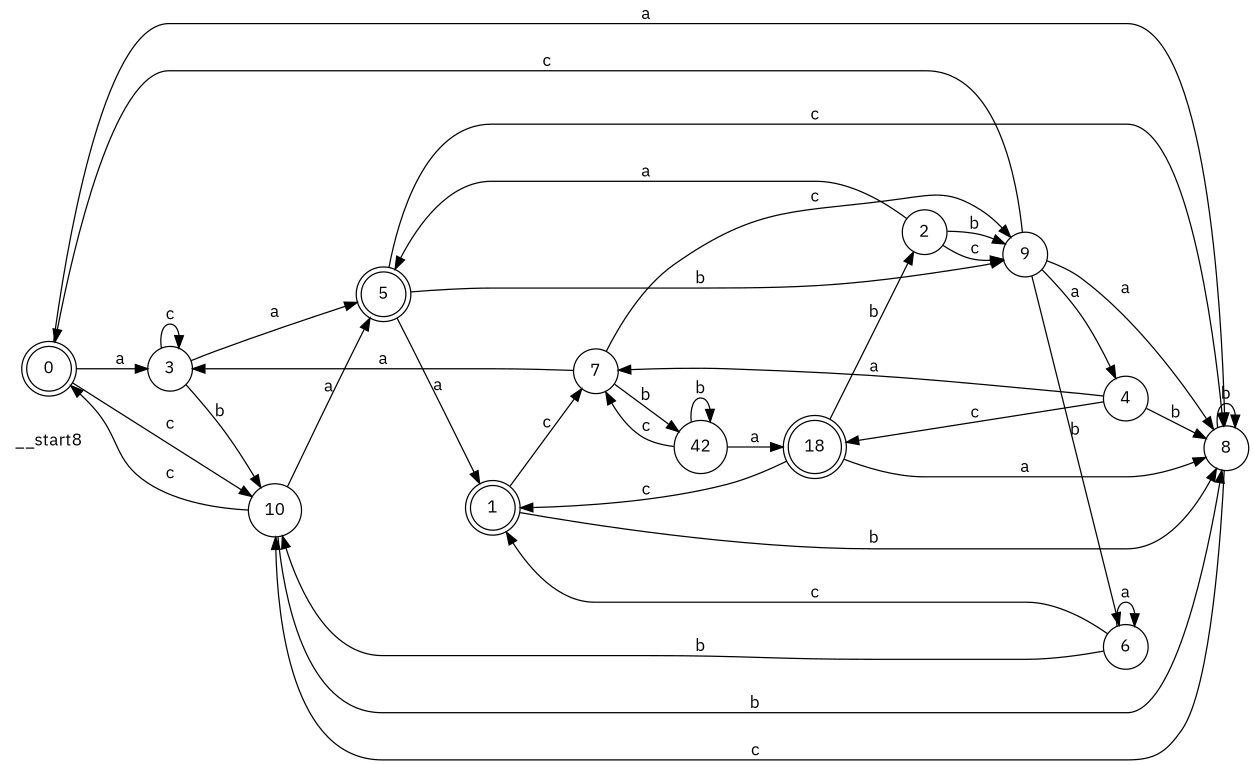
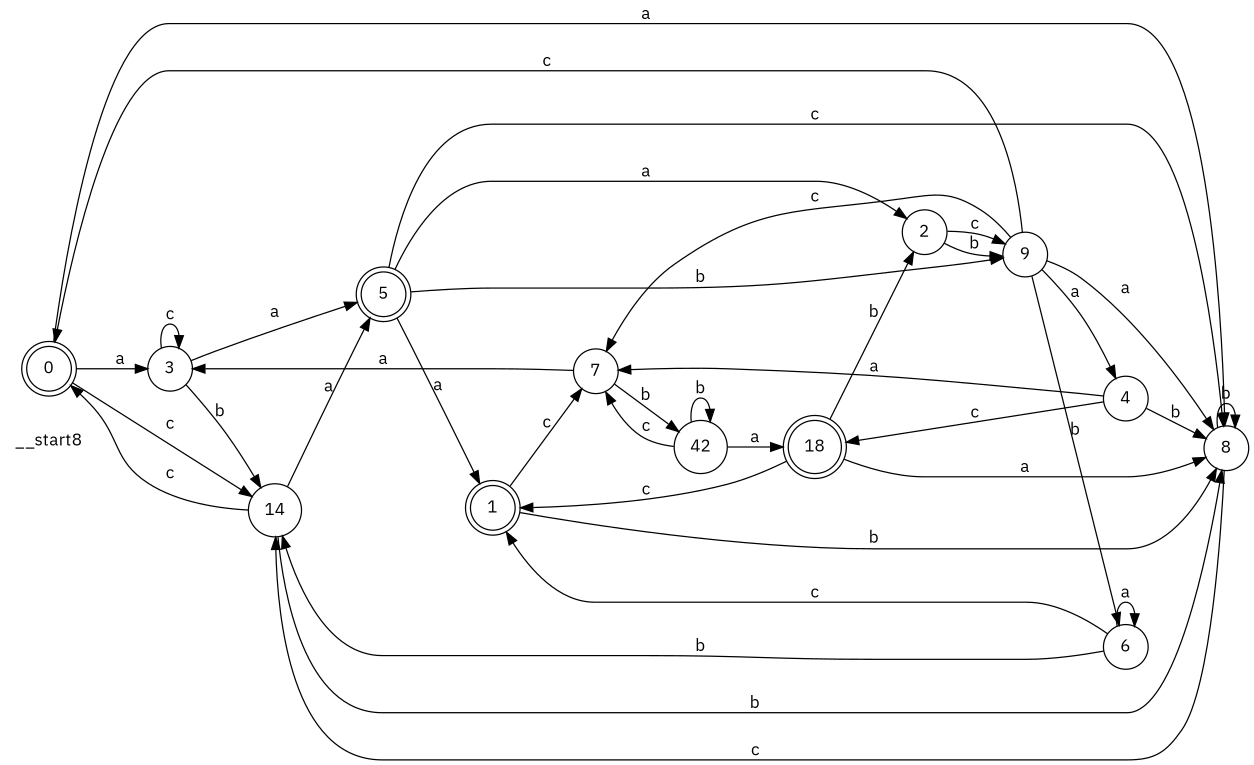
(641, 181) -> (629, 181)
(782, 214) -> (794, 212)
(275, 510) -> (275, 510)
